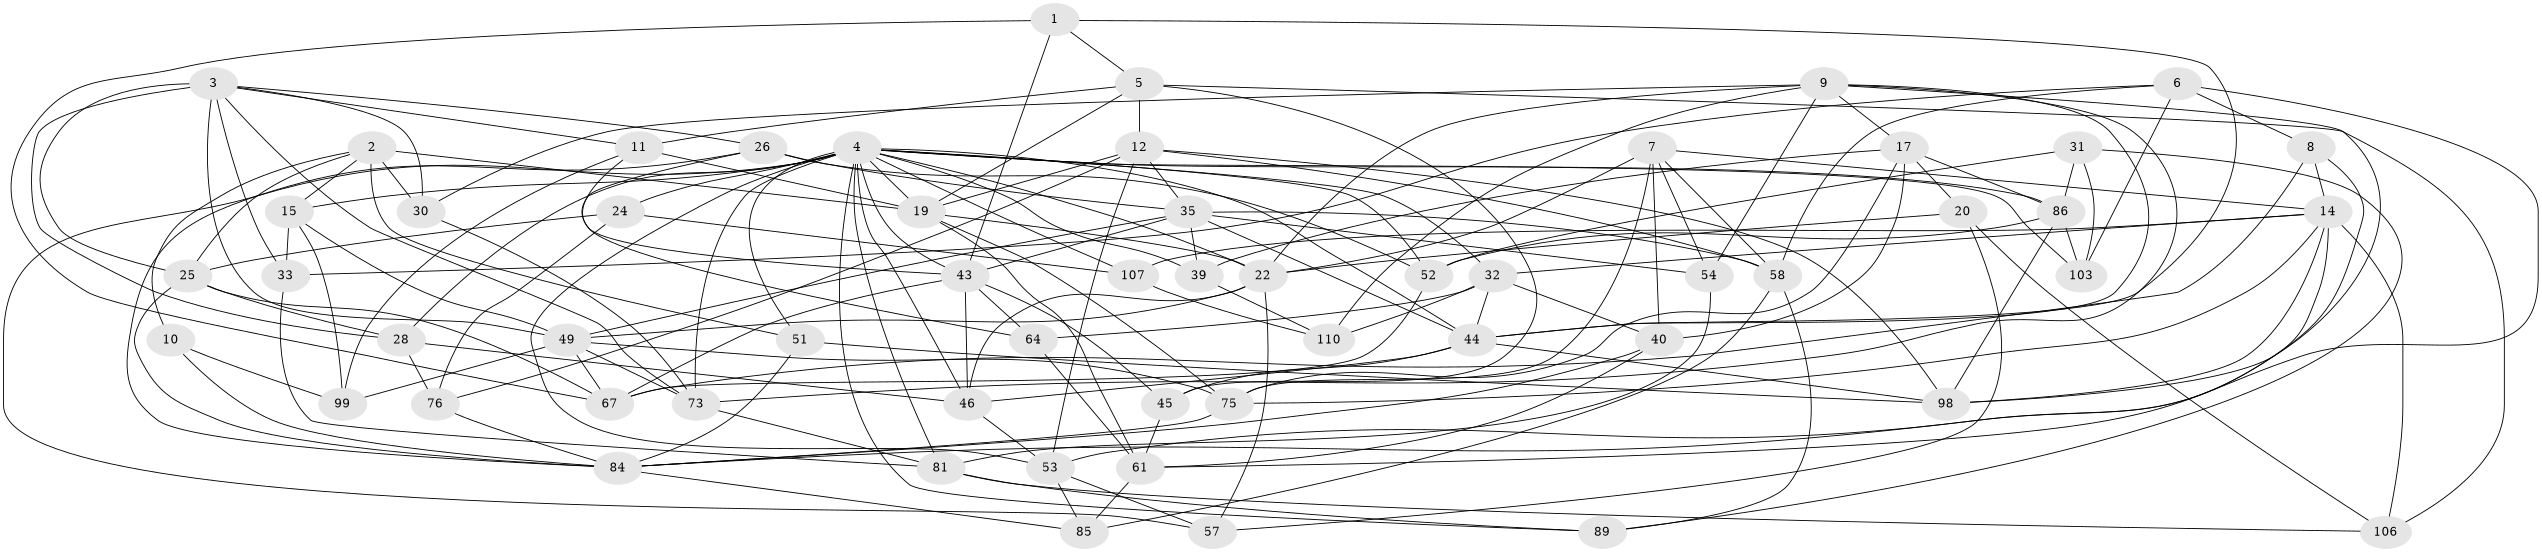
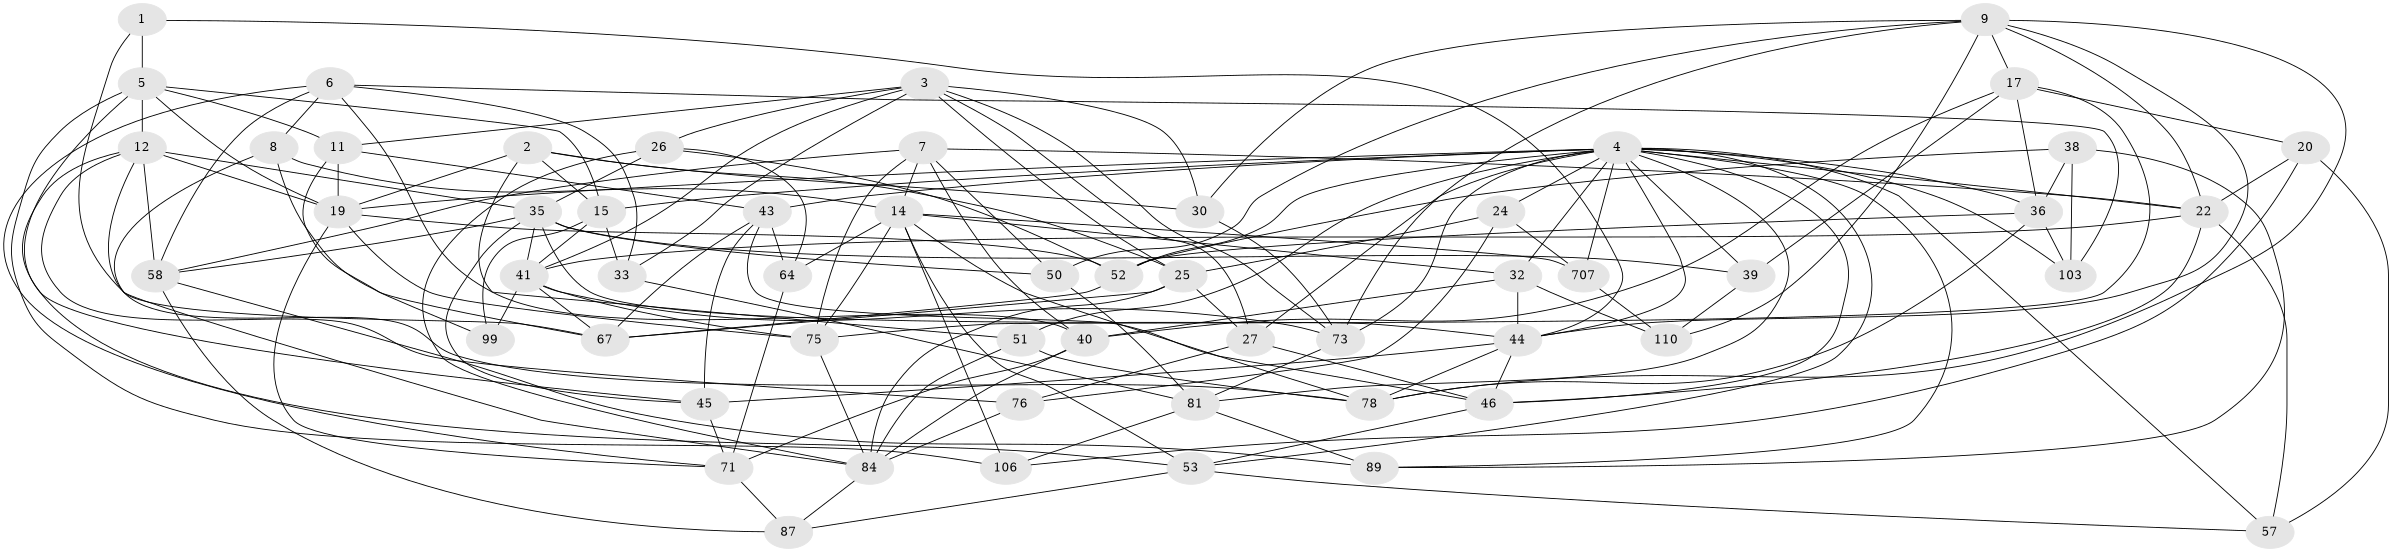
none -> (401, 111)
(1010, 148) -> none
(2078, 148) -> (2072, 148)
(2061, 212) -> (2039, 212)
(1043, 228) -> (714, 234)
(1059, 249) -> (450, 343)
(1133, 276) -> (1584, 276)
(1709, 276) -> (1055, 276)
none -> (474, 281)
(1299, 317) -> (843, 244)
(171, 340) -> none
(402, 340) -> (1251, 340)
(567, 340) -> (524, 276)
(1946, 404) -> (1370, 404)
(1140, 468) -> (729, 468)
(1084, 532) -> (789, 532)
